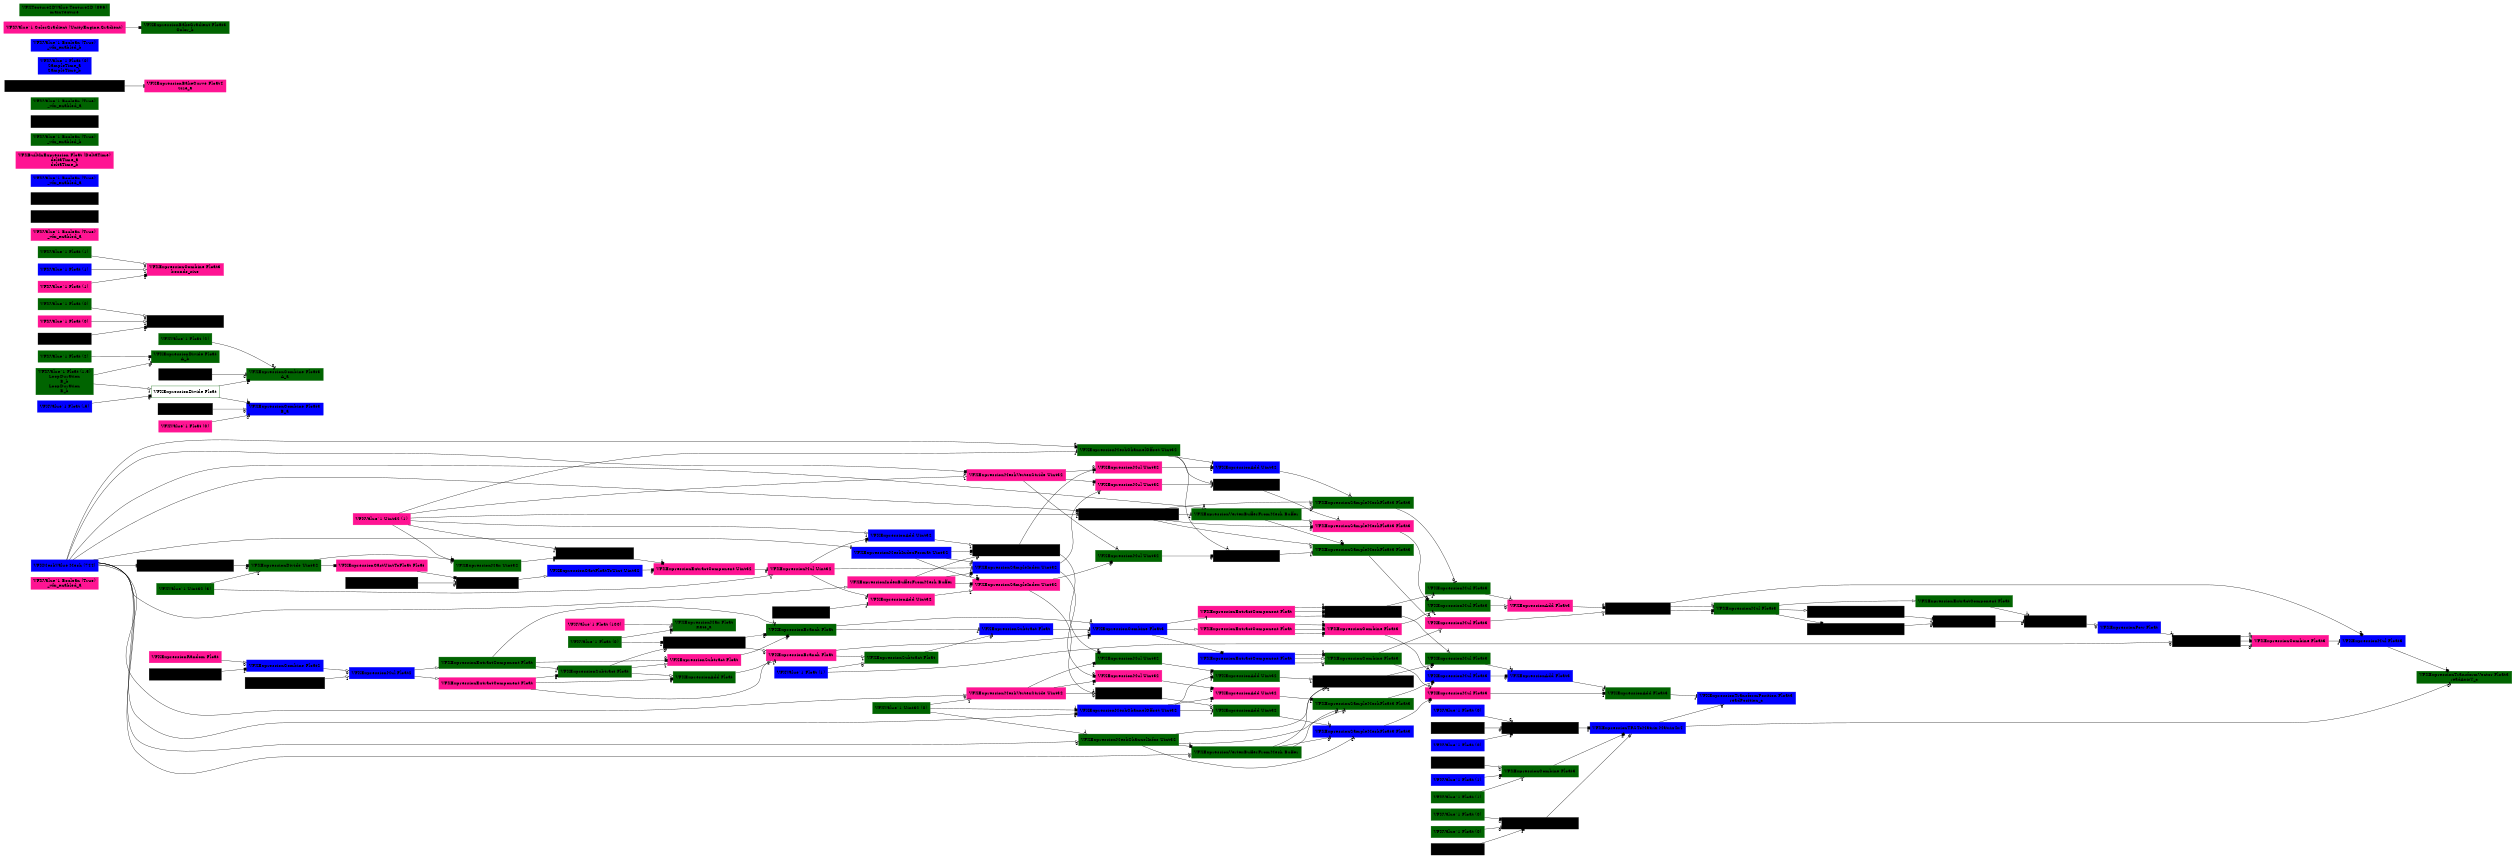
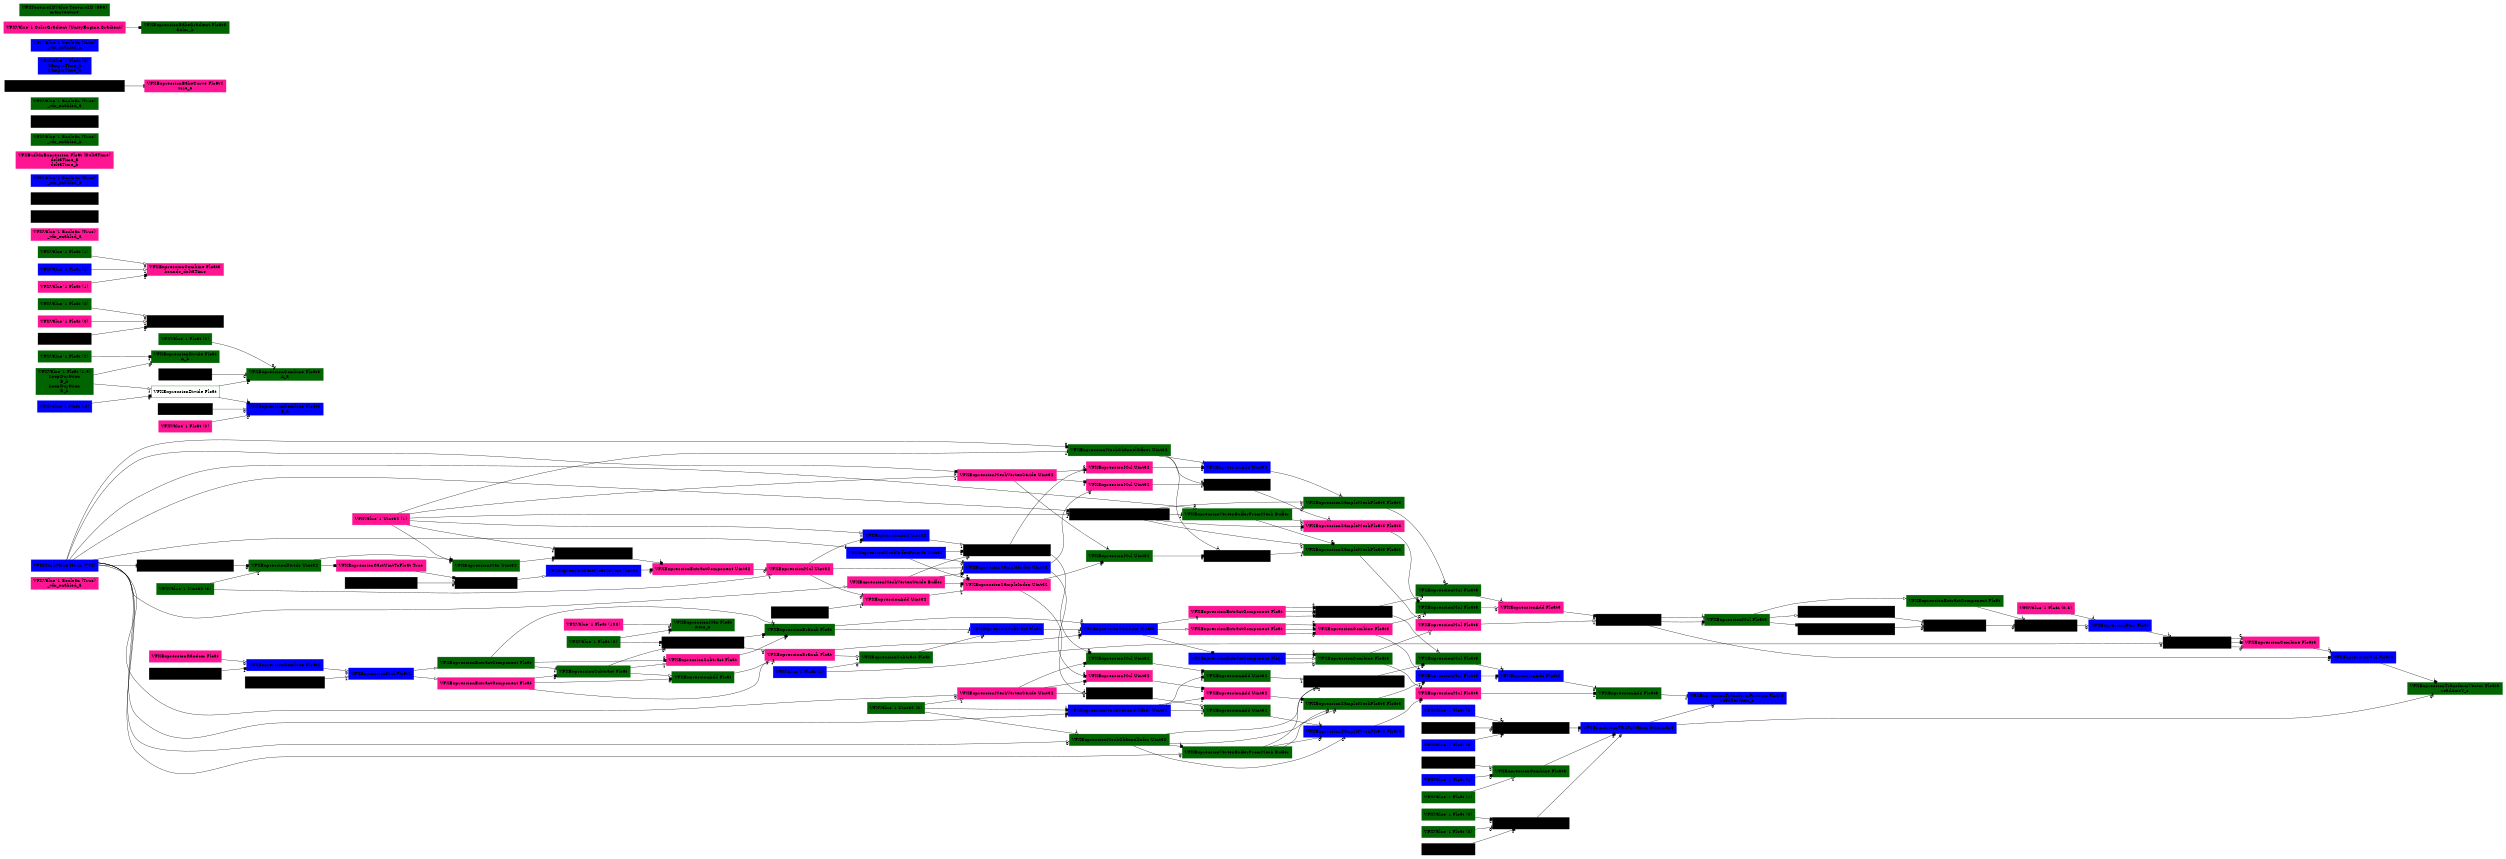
(185, 270) -> (185, 270)
(382, 566) -> (381, 566)
(901, 582) -> (896, 582)
none -> (2046, 608)
